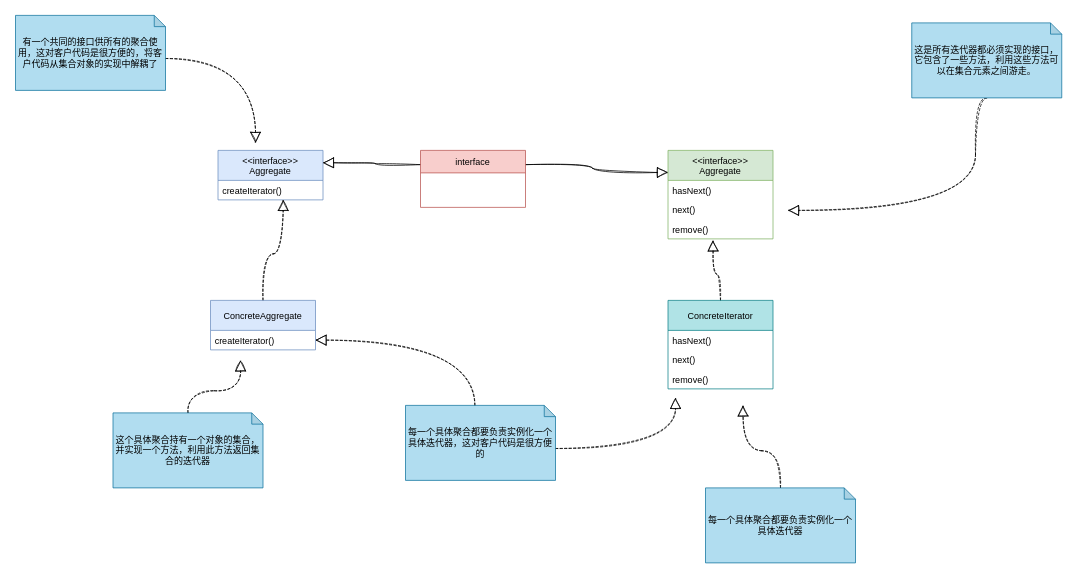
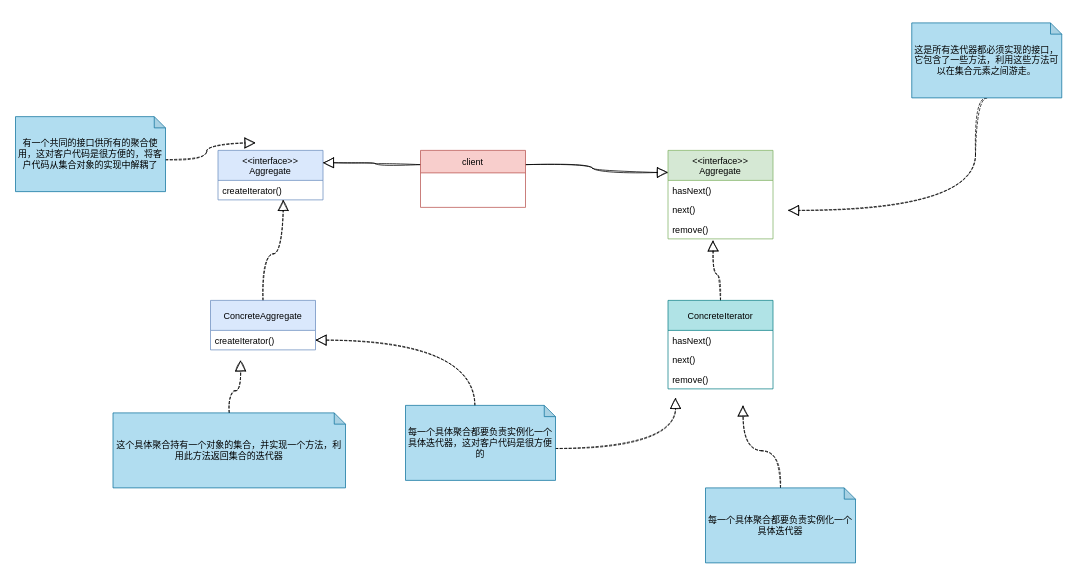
(90, 53) -> (90, 154)
(473, 162) -> (473, 162)
(188, 450) -> (229, 450)
